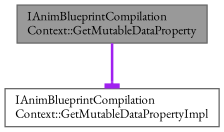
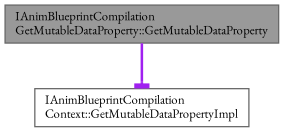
(112, 24) -> (142, 24)
